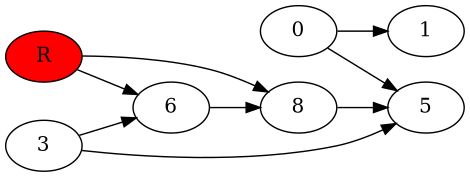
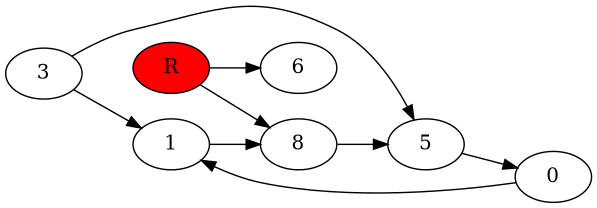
(356, 66) -> (483, 159)
(228, 108) -> (228, 144)
(101, 129) -> (101, 105)
